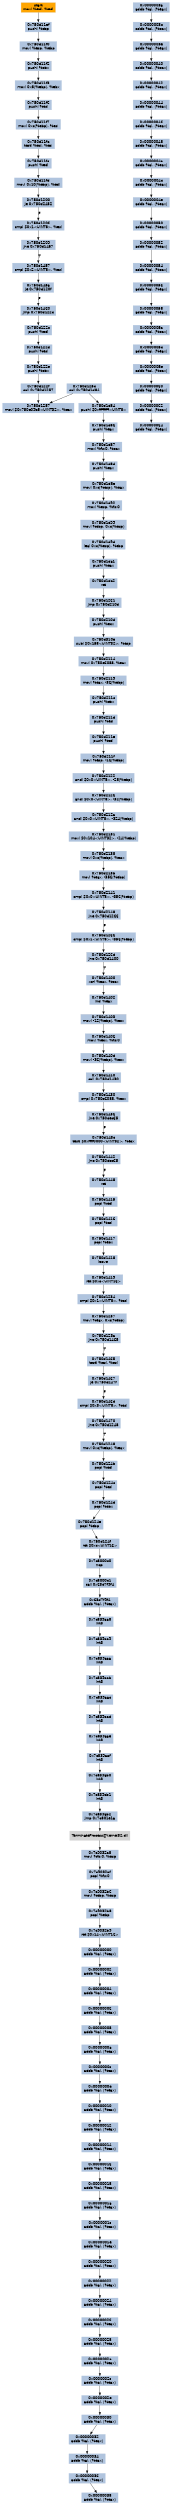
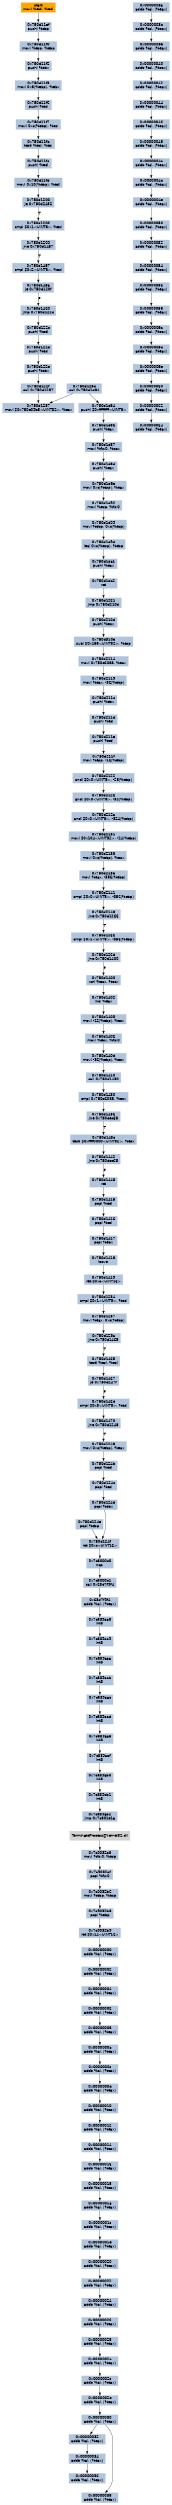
(39, 214) -> (39, 214)
(105, 926) -> (105, 926)
(105, 969) -> (105, 969)
(105, 1128) -> (105, 1128)
(97, 1514) -> (106, 1523)
(93, 2487) -> (113, 2457)
